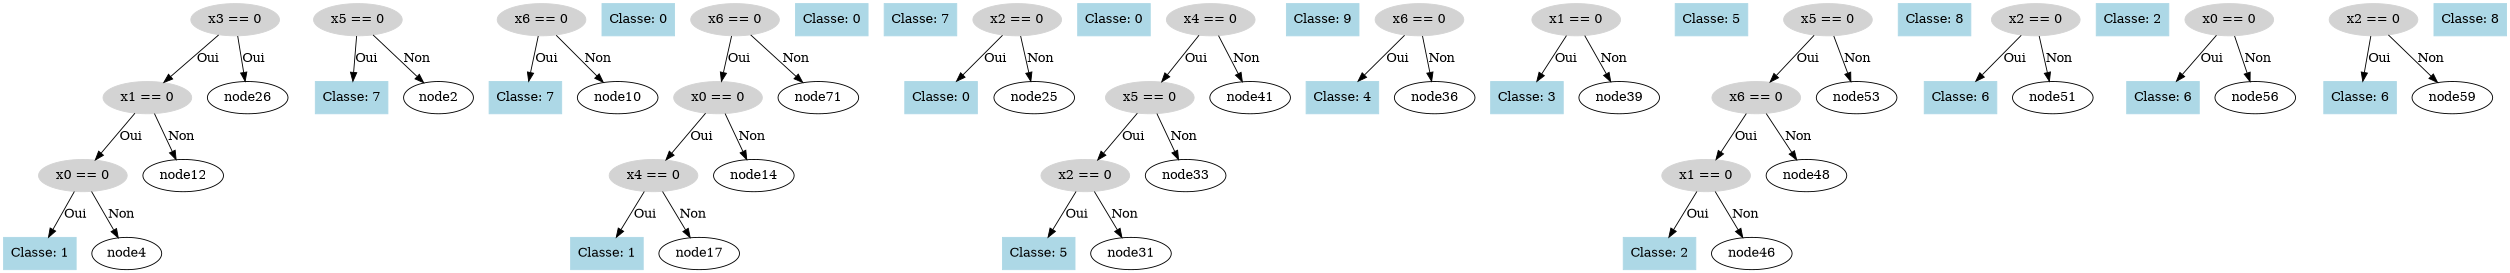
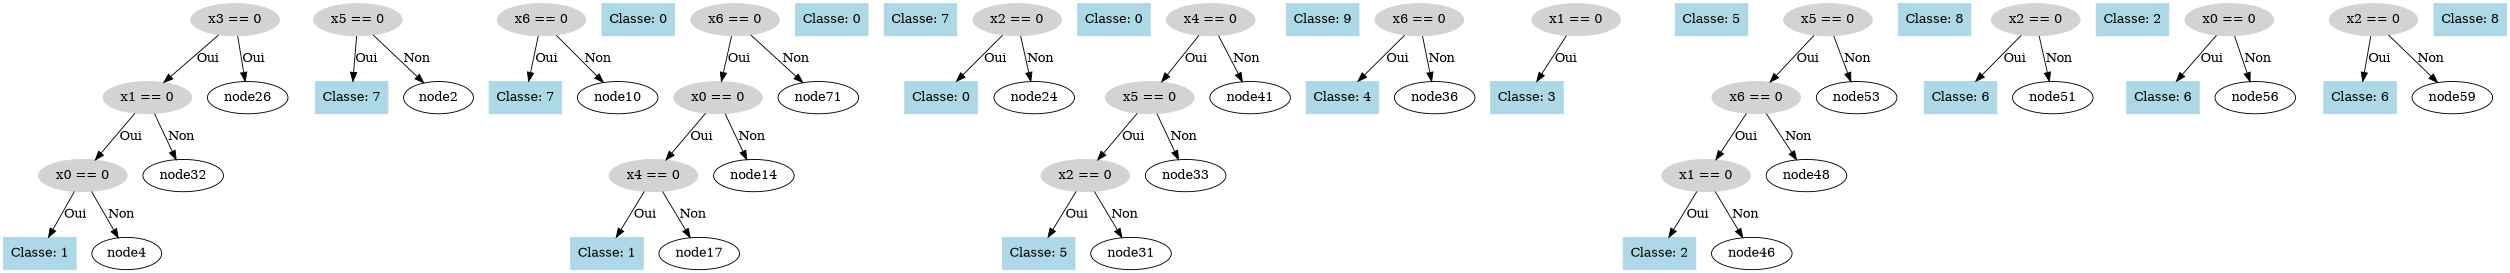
(1034, 98) -> (1034, 98)
(1619, 98) -> none
(183, 176) -> (183, 176)
